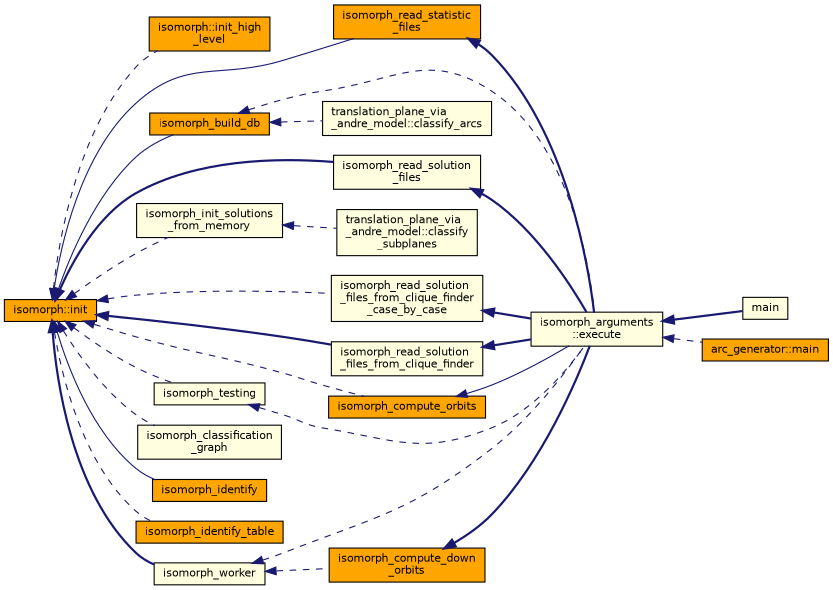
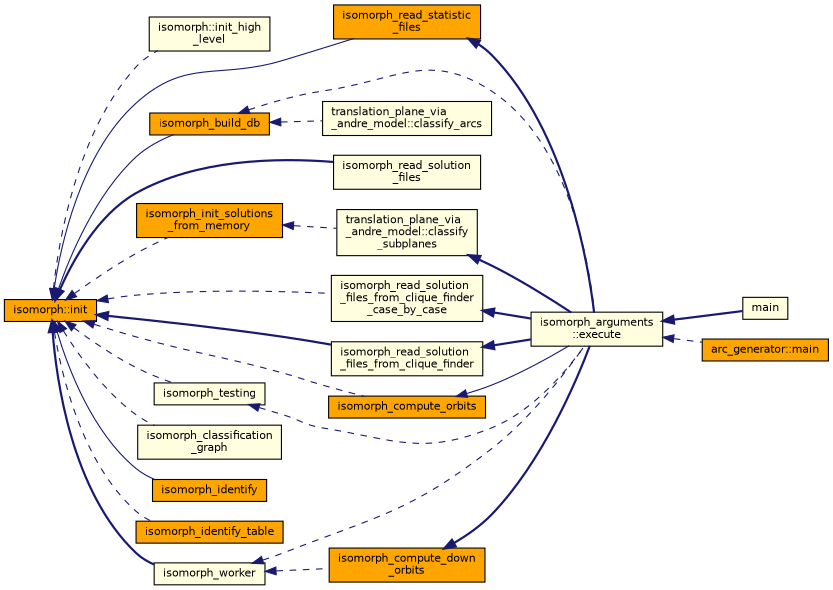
(210, 34) -> (210, 34)
(210, 221) -> (210, 221)
(541, 247) -> (526, 284)
